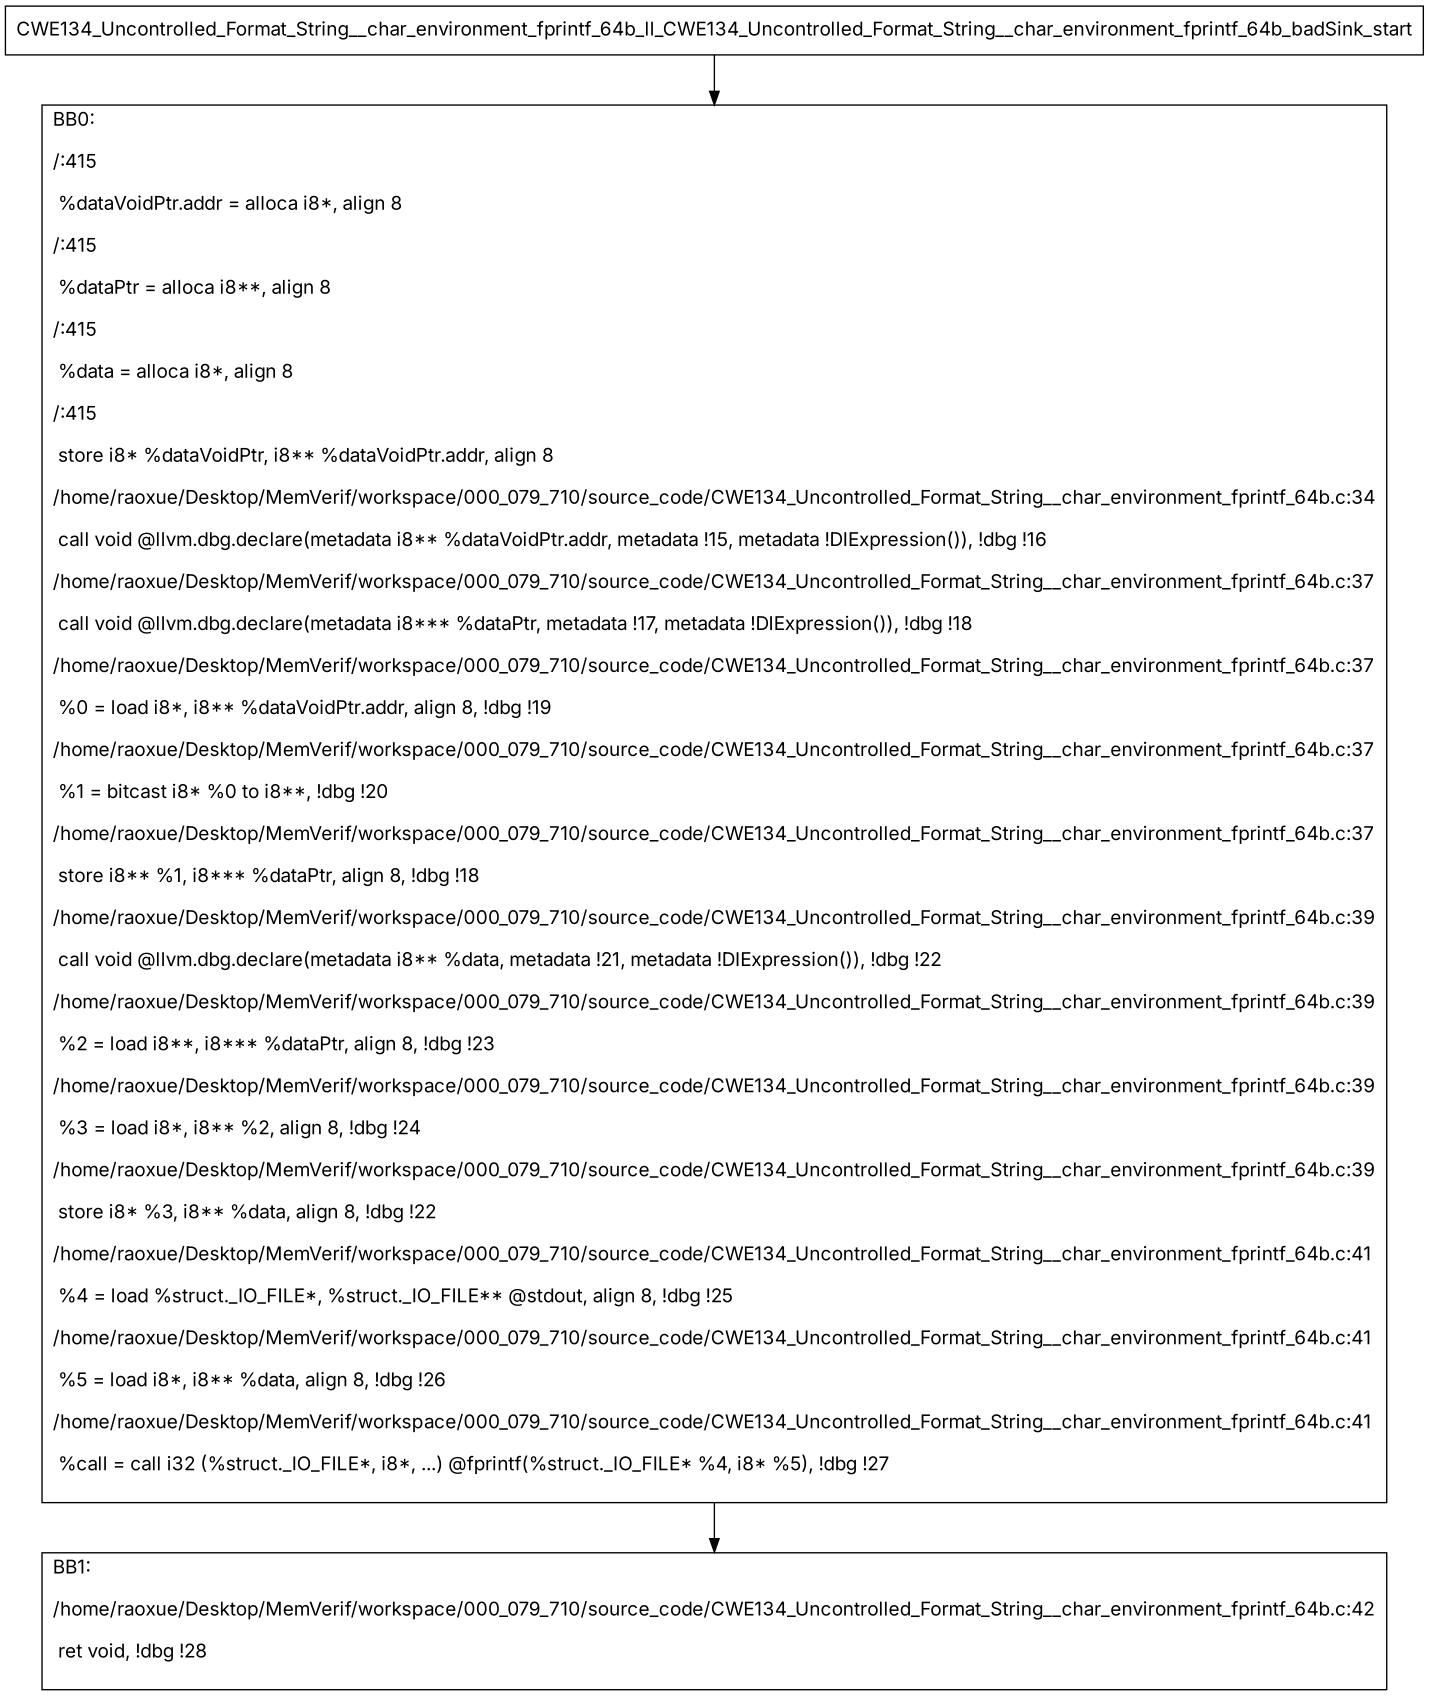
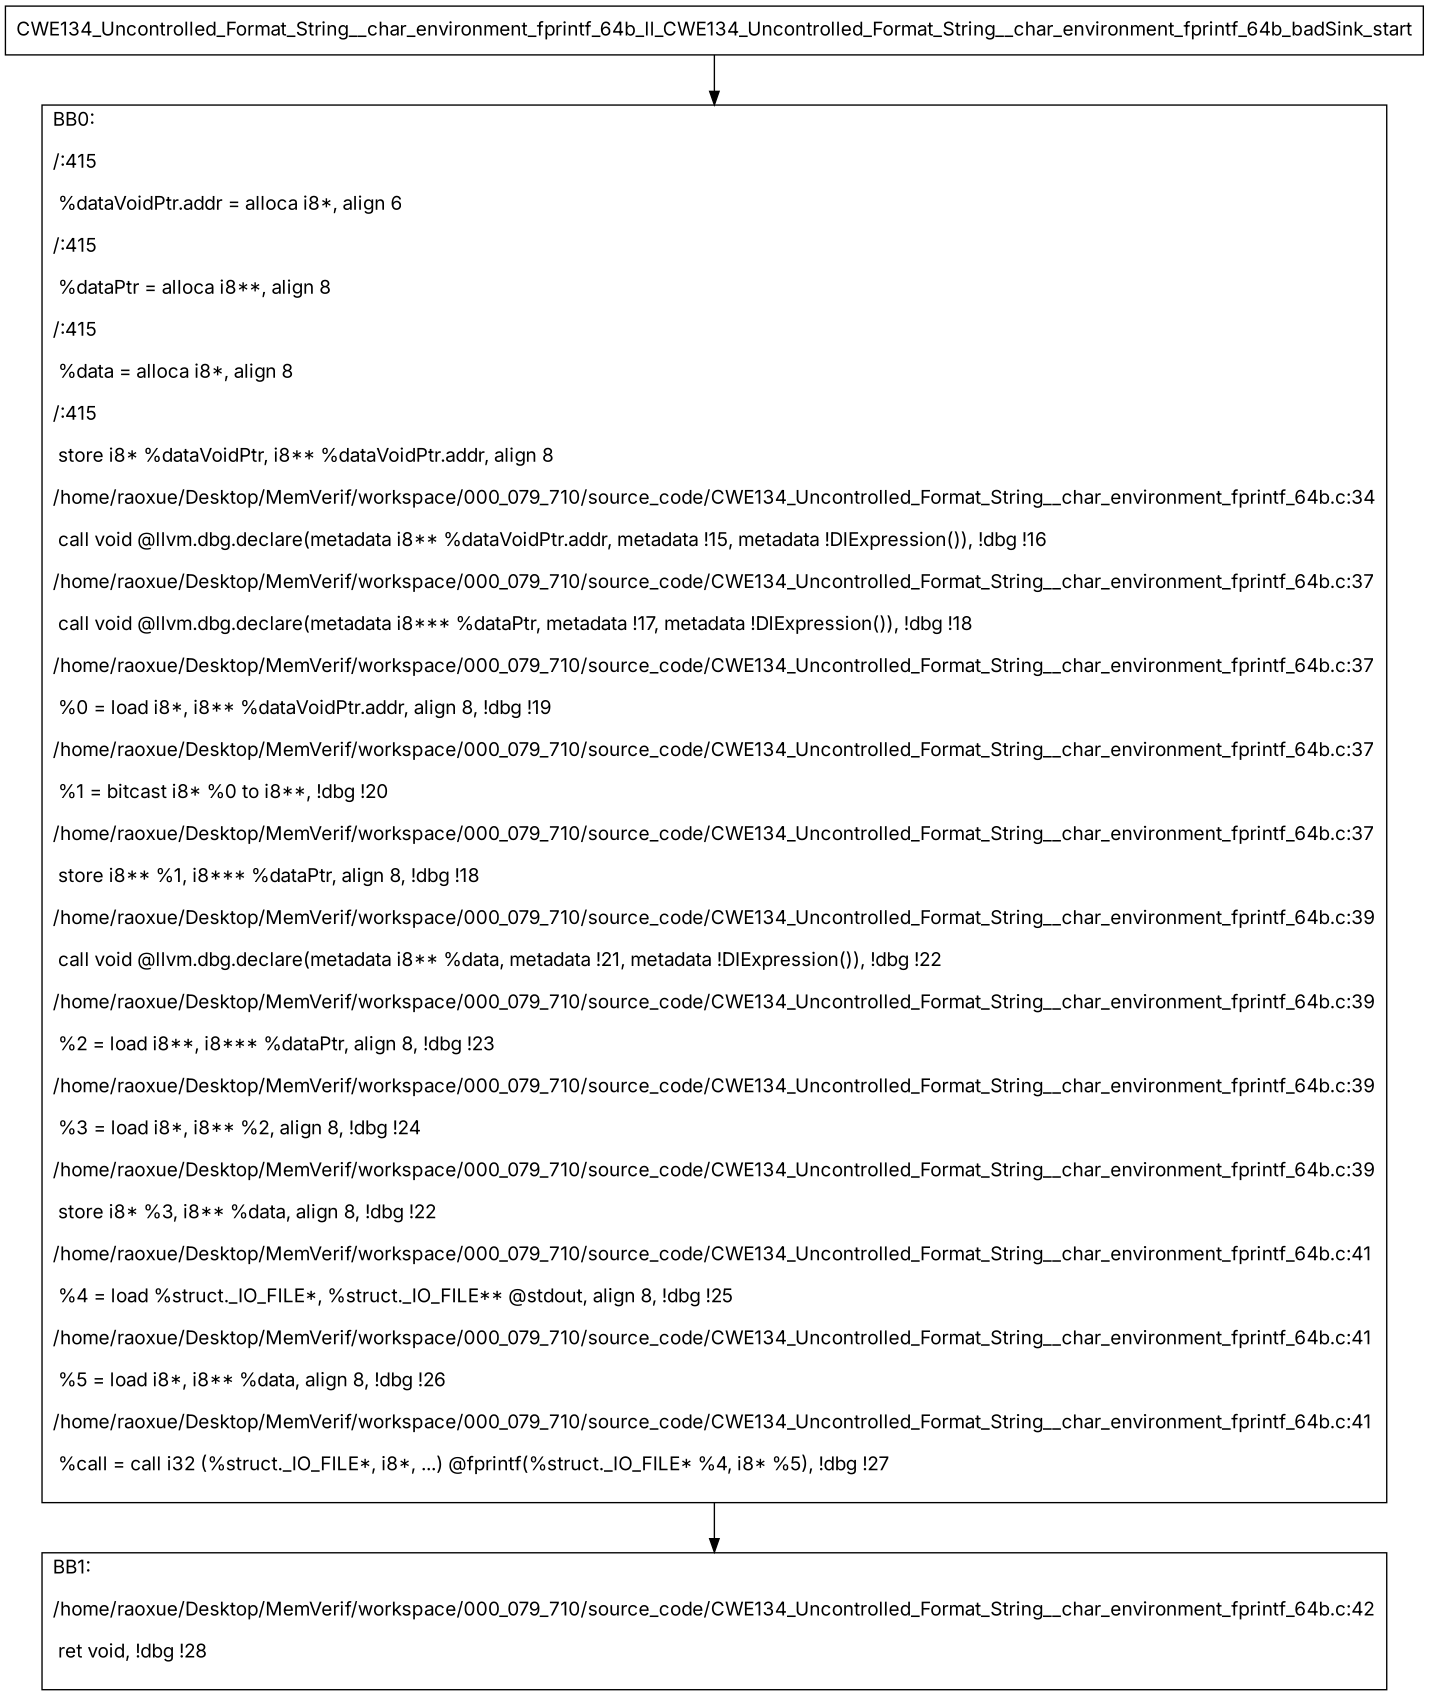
(228, 204) -> (228, 204)
